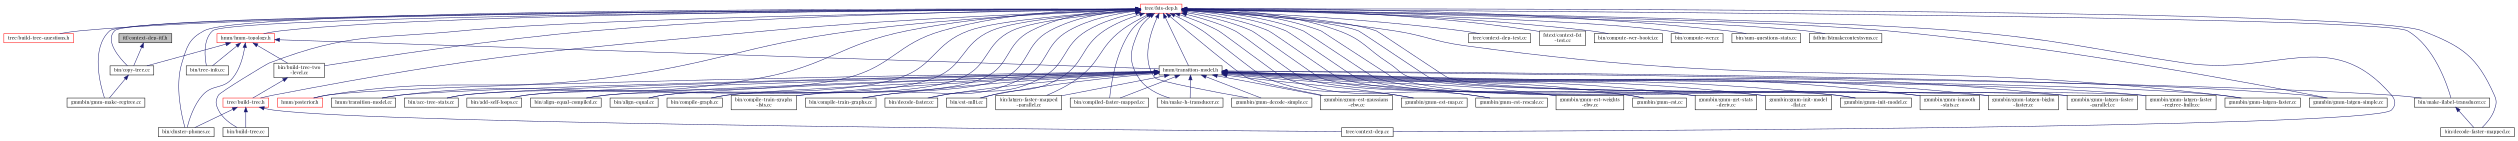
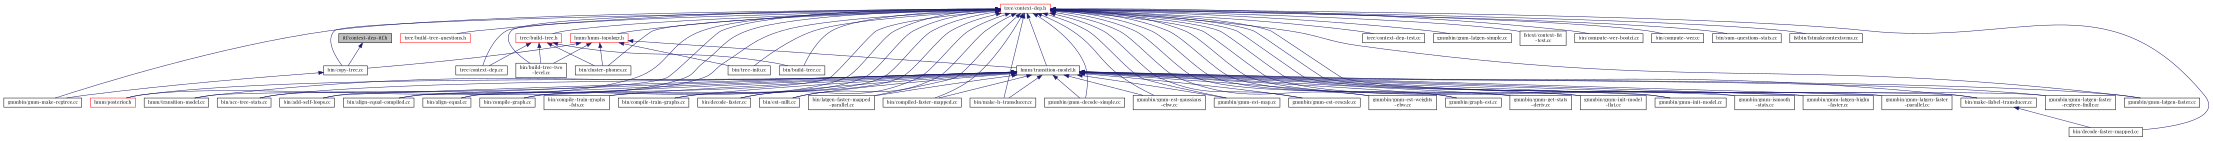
(1161, 9) -> (1026, 9)
(1777, 76) -> none
(268, 89) -> (540, 55)
(1660, 103) -> (1473, 103)
